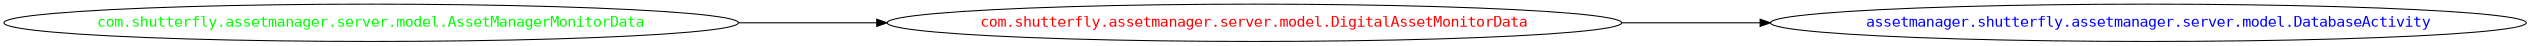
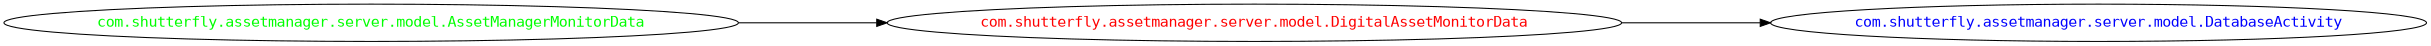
(2148, 23) -> (2099, 23)
